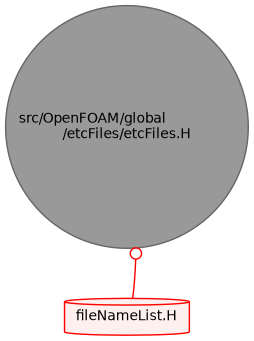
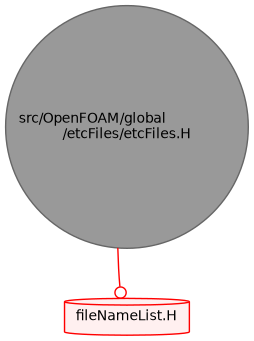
(135, 279) -> (119, 267)
